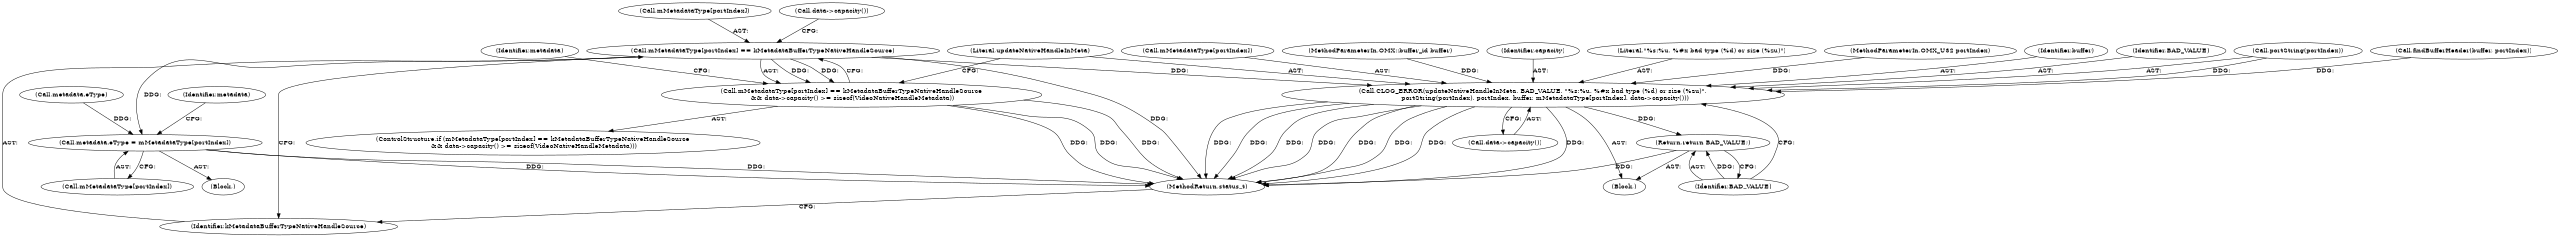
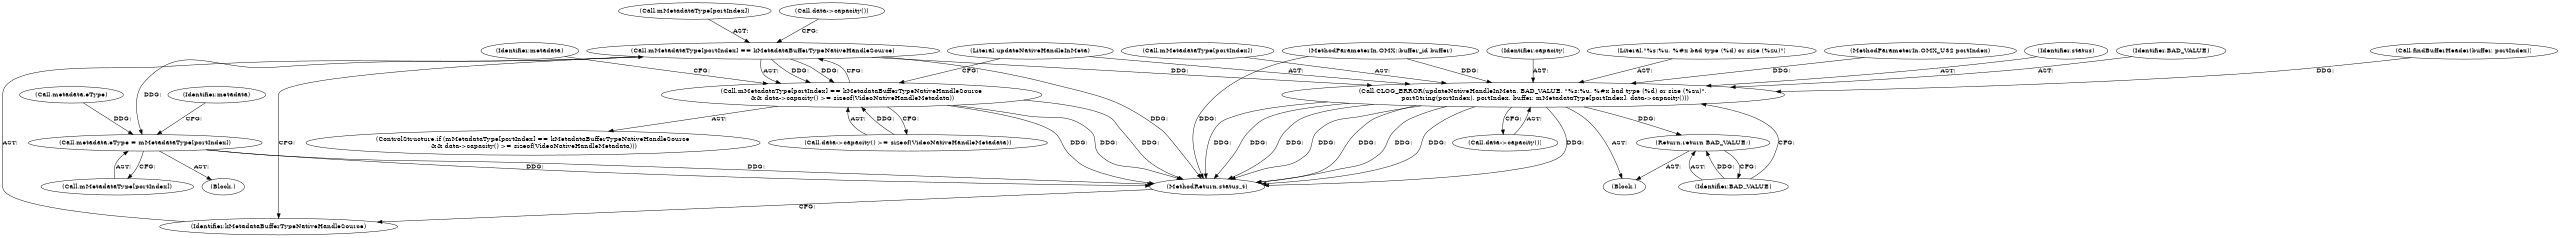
(2066, 51) -> (2066, 51)
(2298, 51) -> none
none -> (908, 143)
(1473, 178) -> (1222, 91)
